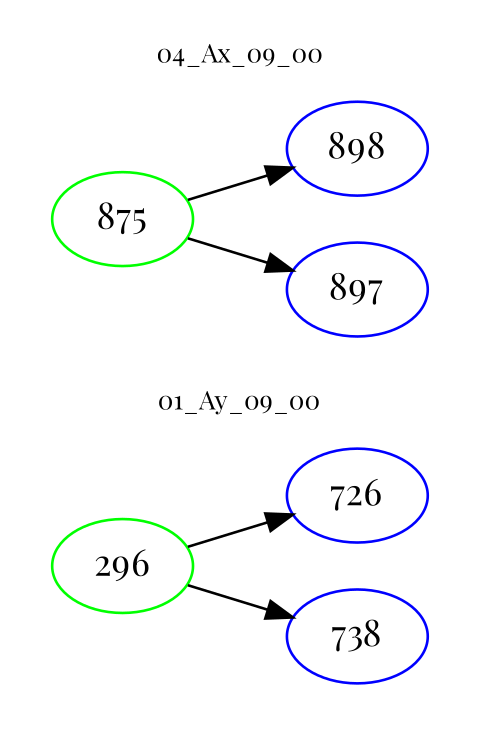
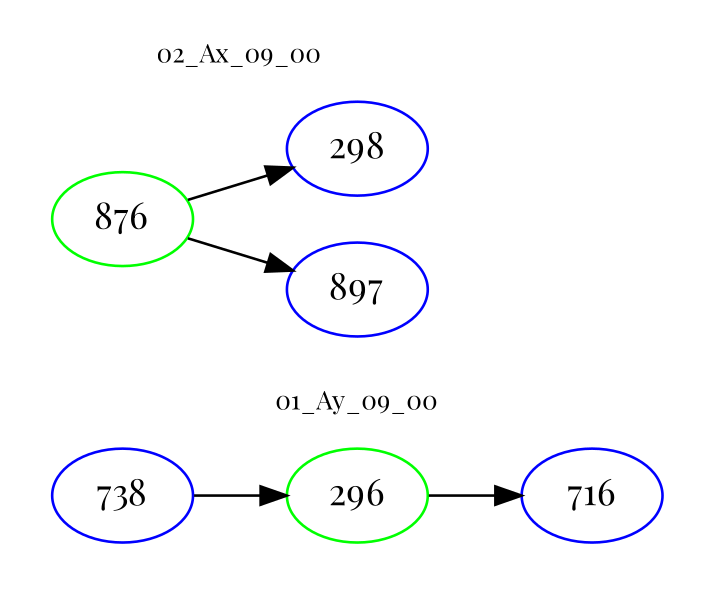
(240, 56) -> (240, 56)
(357, 149) -> (357, 149)
(123, 219) -> (123, 219)
(357, 496) -> (592, 496)
(228, 597) -> (227, 496)
